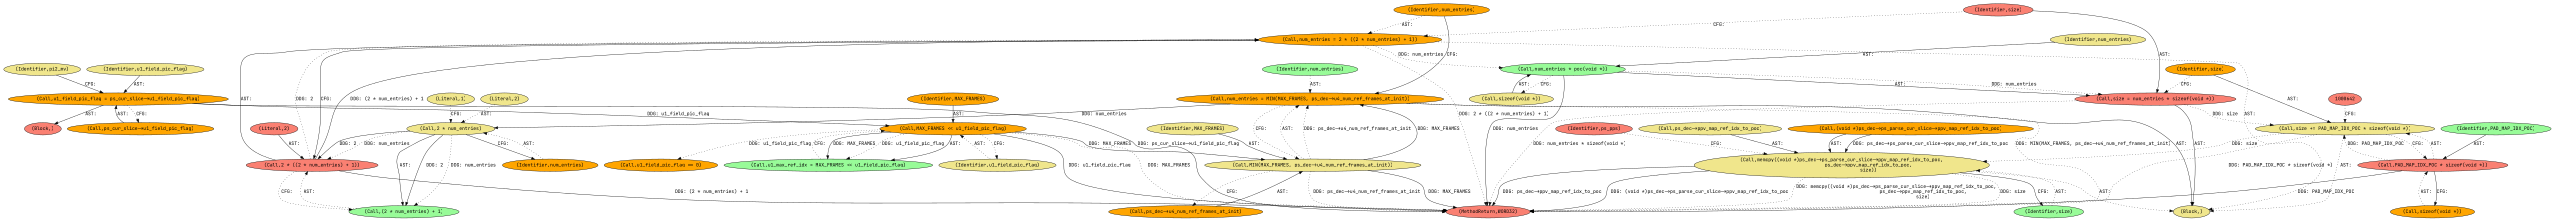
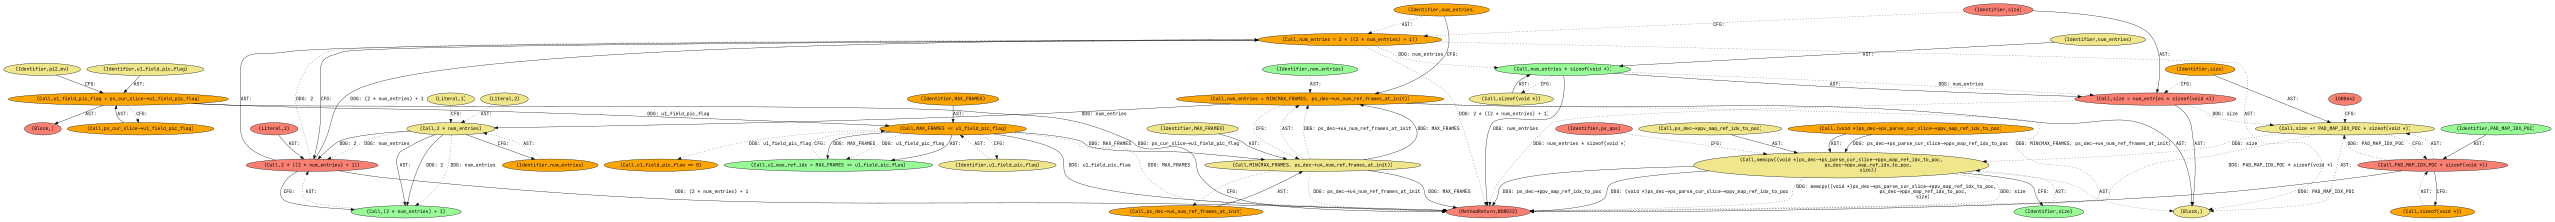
(1563, 69) -> (1563, 69)
(296, 204) -> (299, 204)
